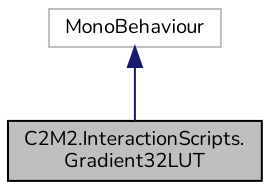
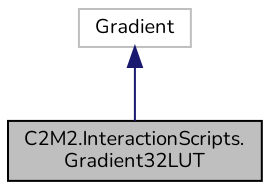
(135, 28) -> (135, 28)
